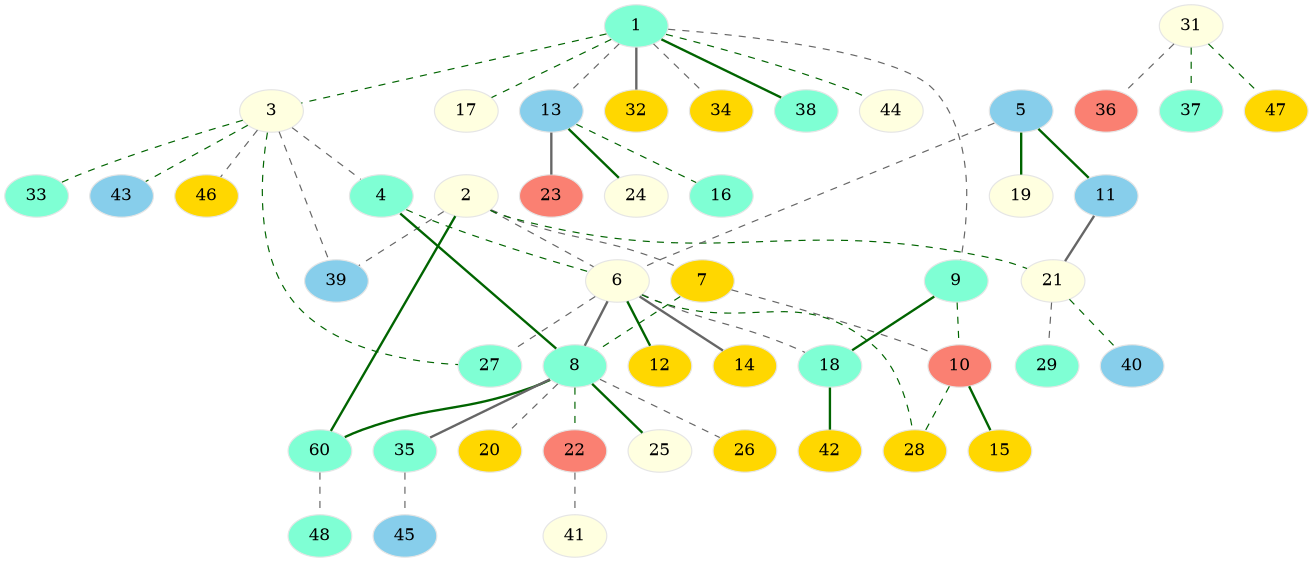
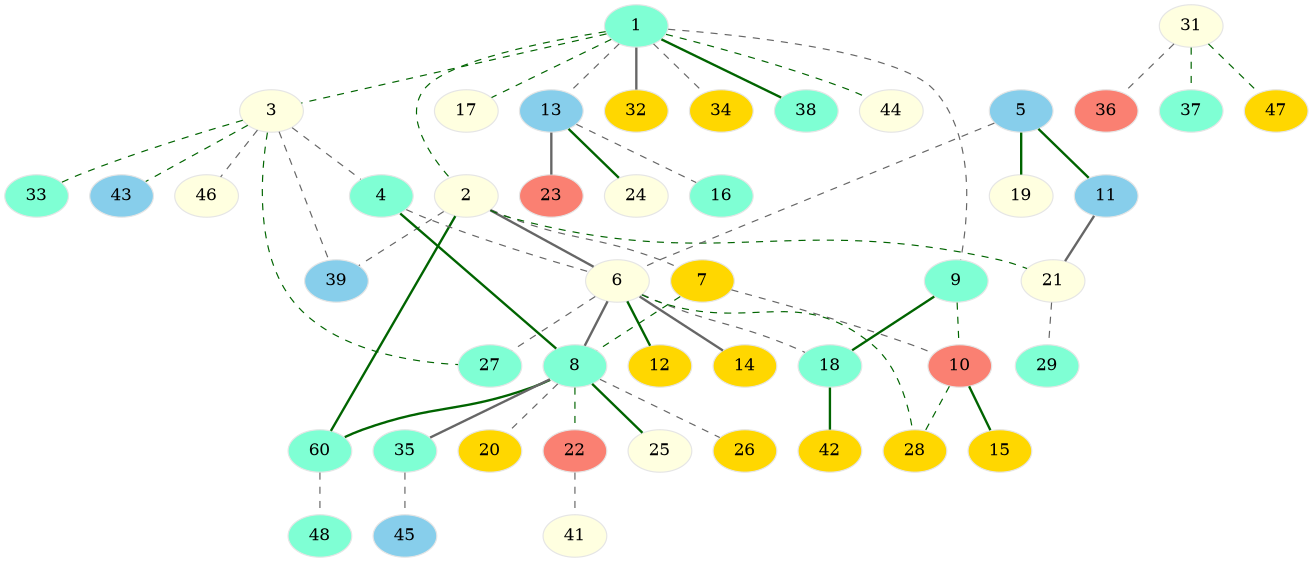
none -> (432, 83)
(636, 153) -> (636, 153)
(207, 196) -> (207, 196)
(542, 239) -> (542, 239)
(496, 243) -> (496, 243)
(1132, 366) -> none
